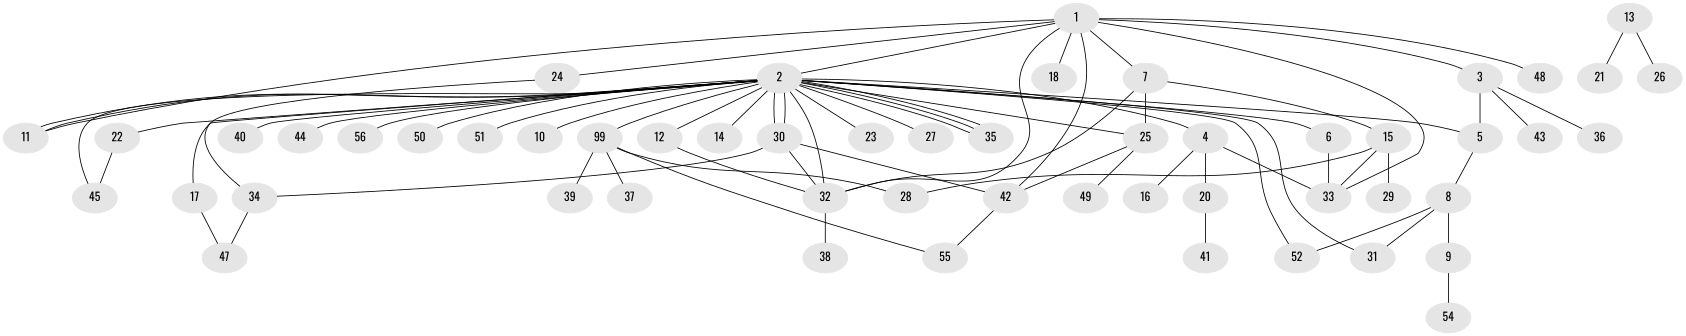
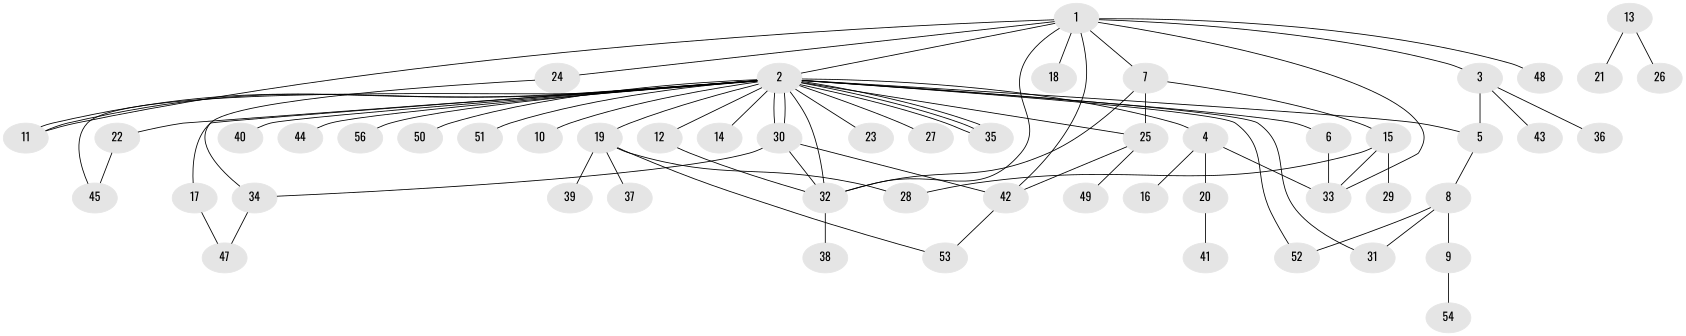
(600, 138) -> (600, 138)
(945, 258) -> (945, 258)
